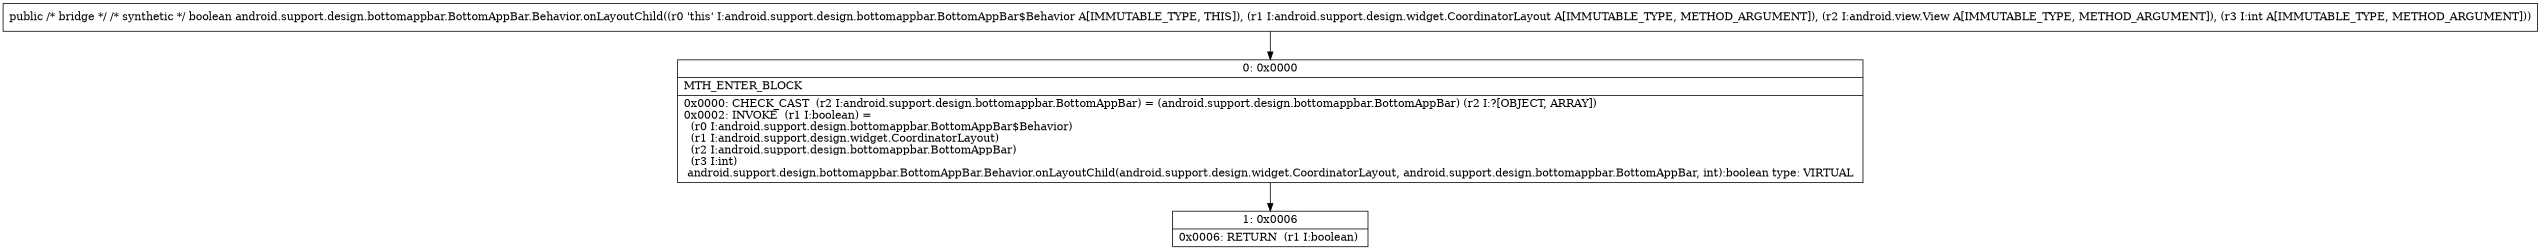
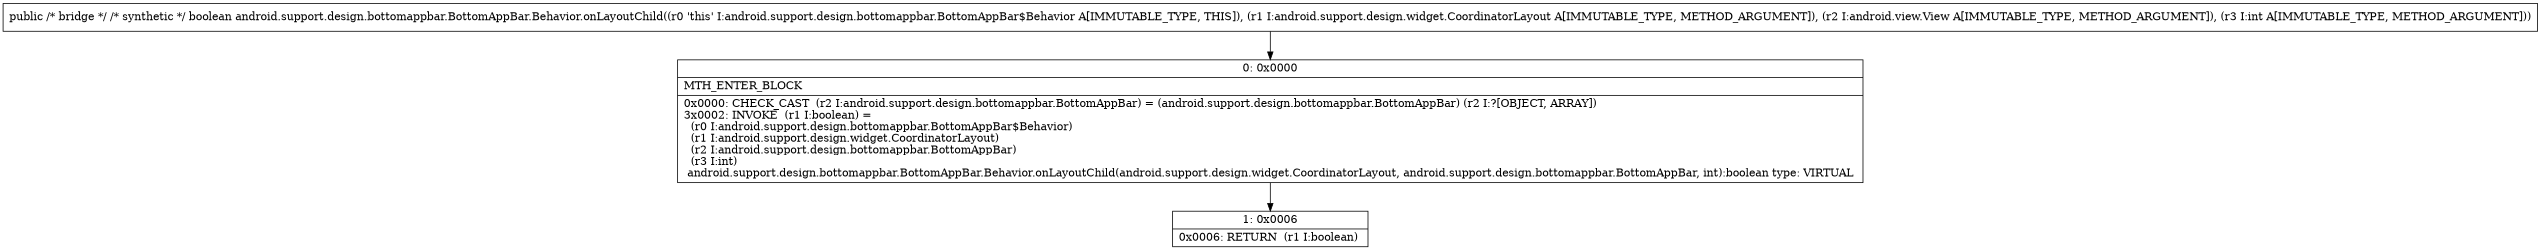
(780, 115) -> (780, 115)
